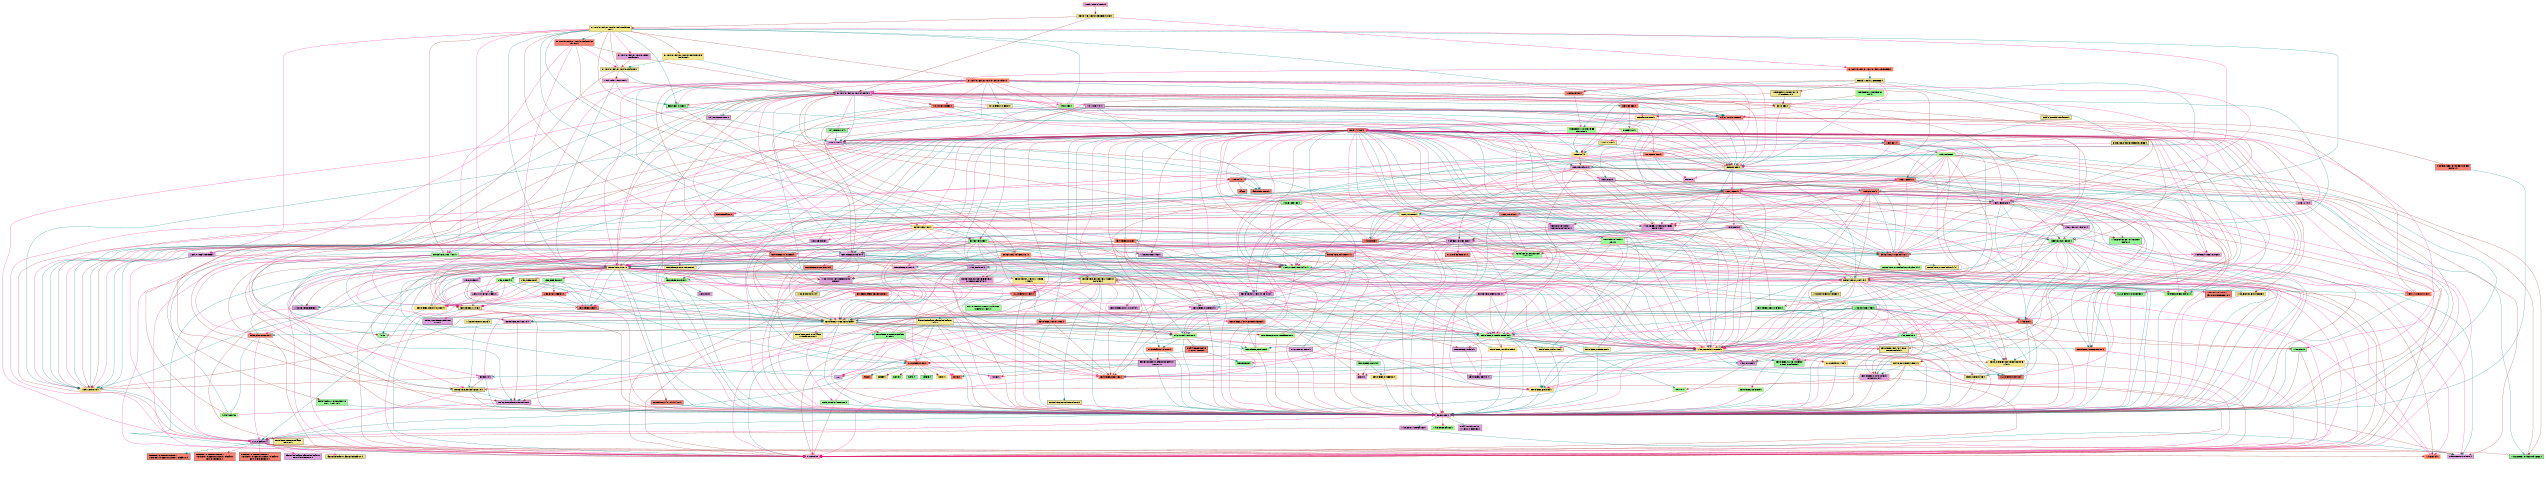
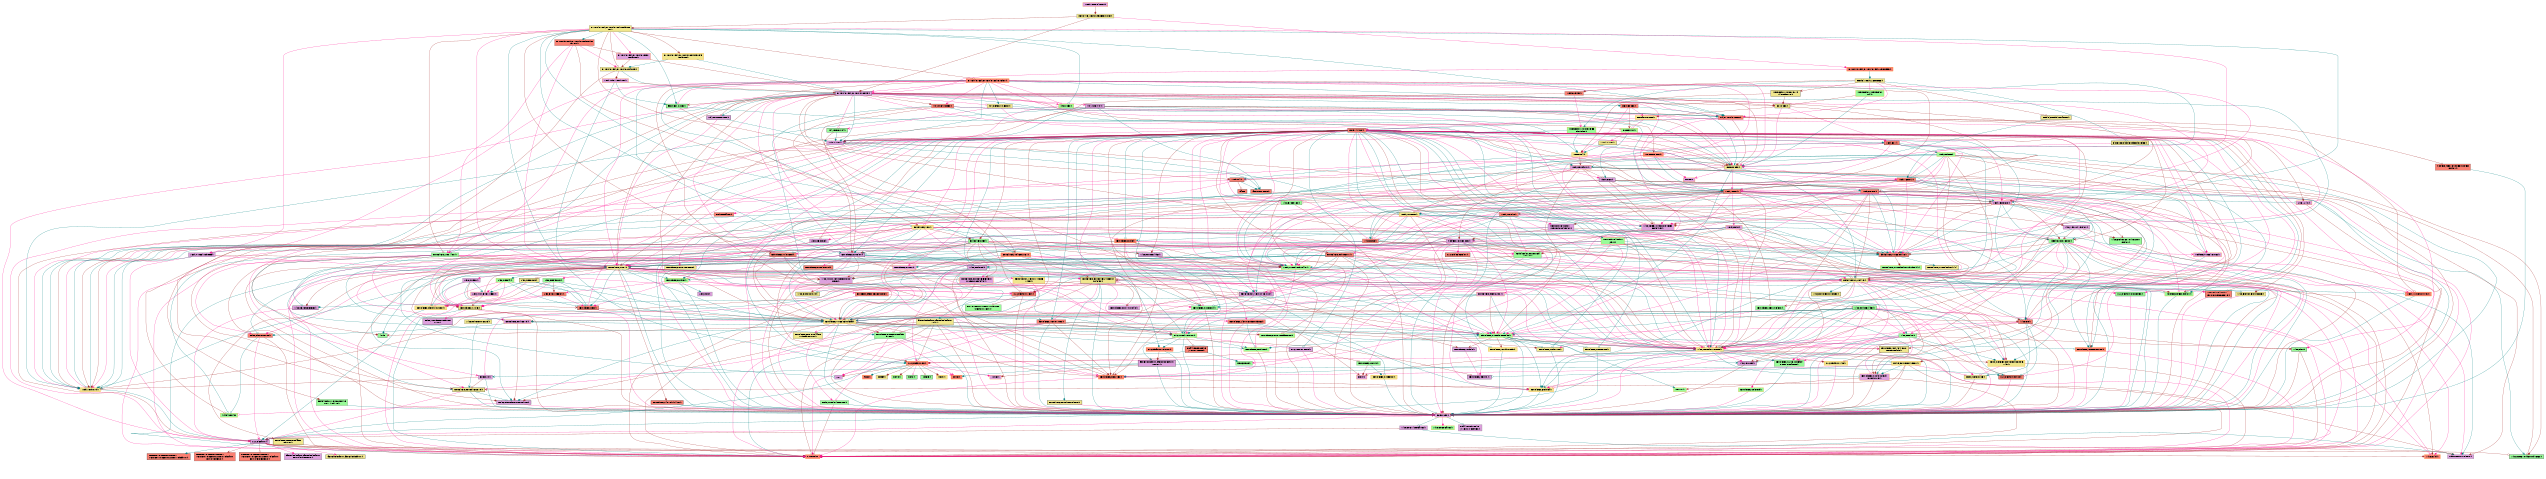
(1204, 308) -> (1204, 308)
(813, 457) -> (813, 457)
